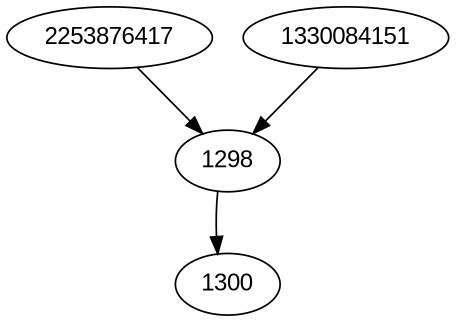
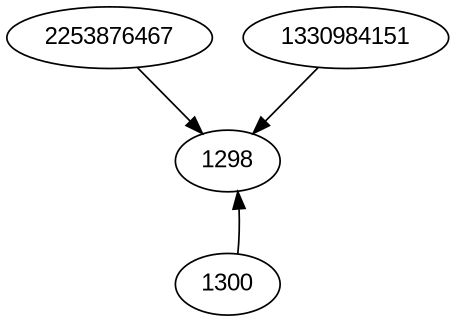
(110, 38) -> (110, 38)
(346, 38) -> (346, 38)
(216, 214) -> (239, 232)
